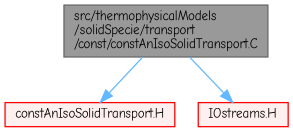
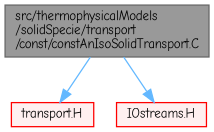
(90, 115) -> (53, 115)
